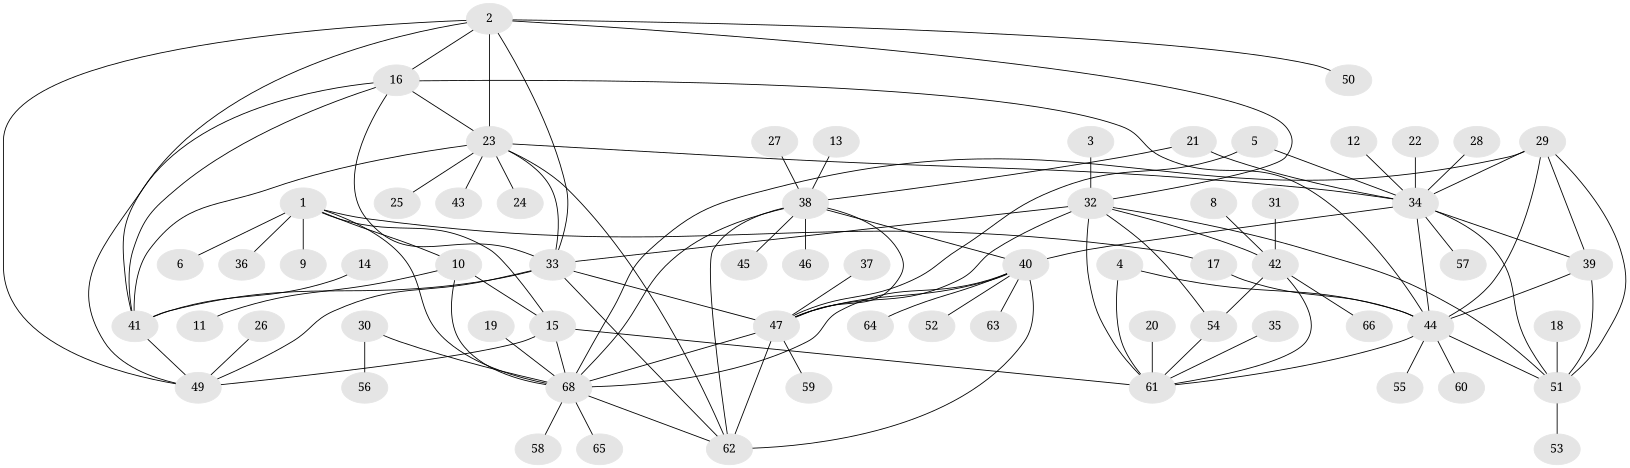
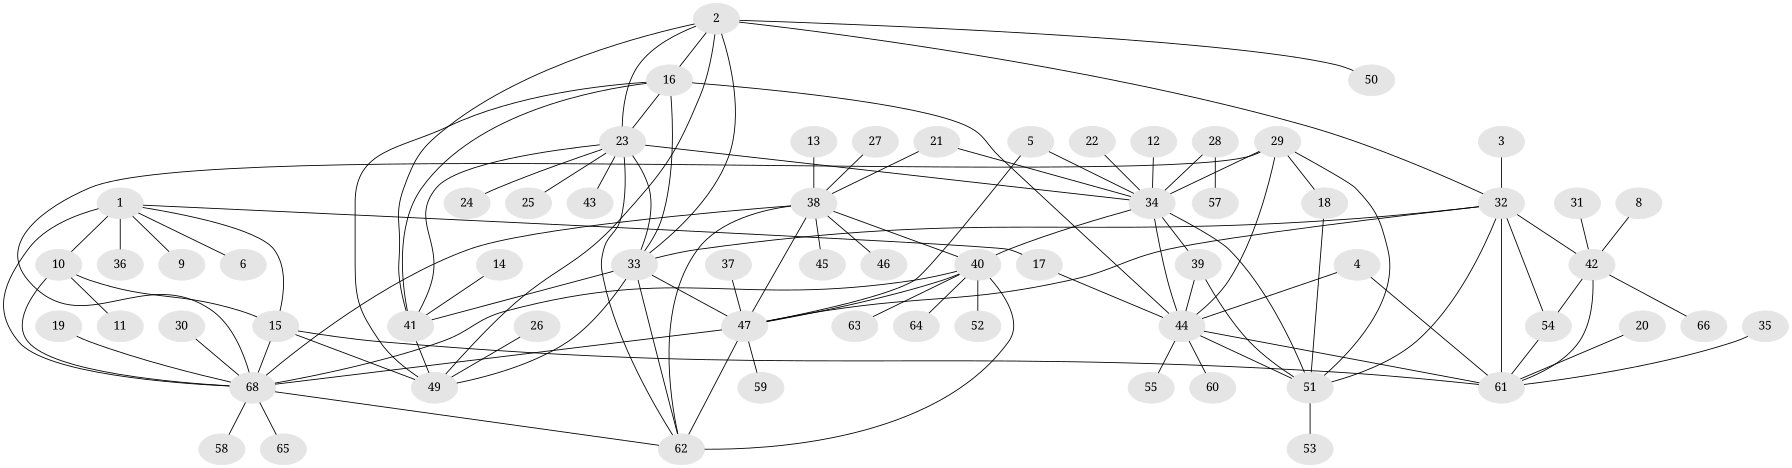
(1566, 203) -> (1301, 173)
(1439, 234) -> (1215, 167)
(365, 388) -> none
